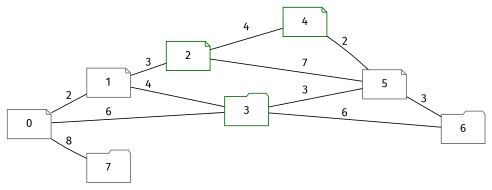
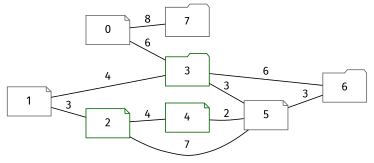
(69, 103) -> none
